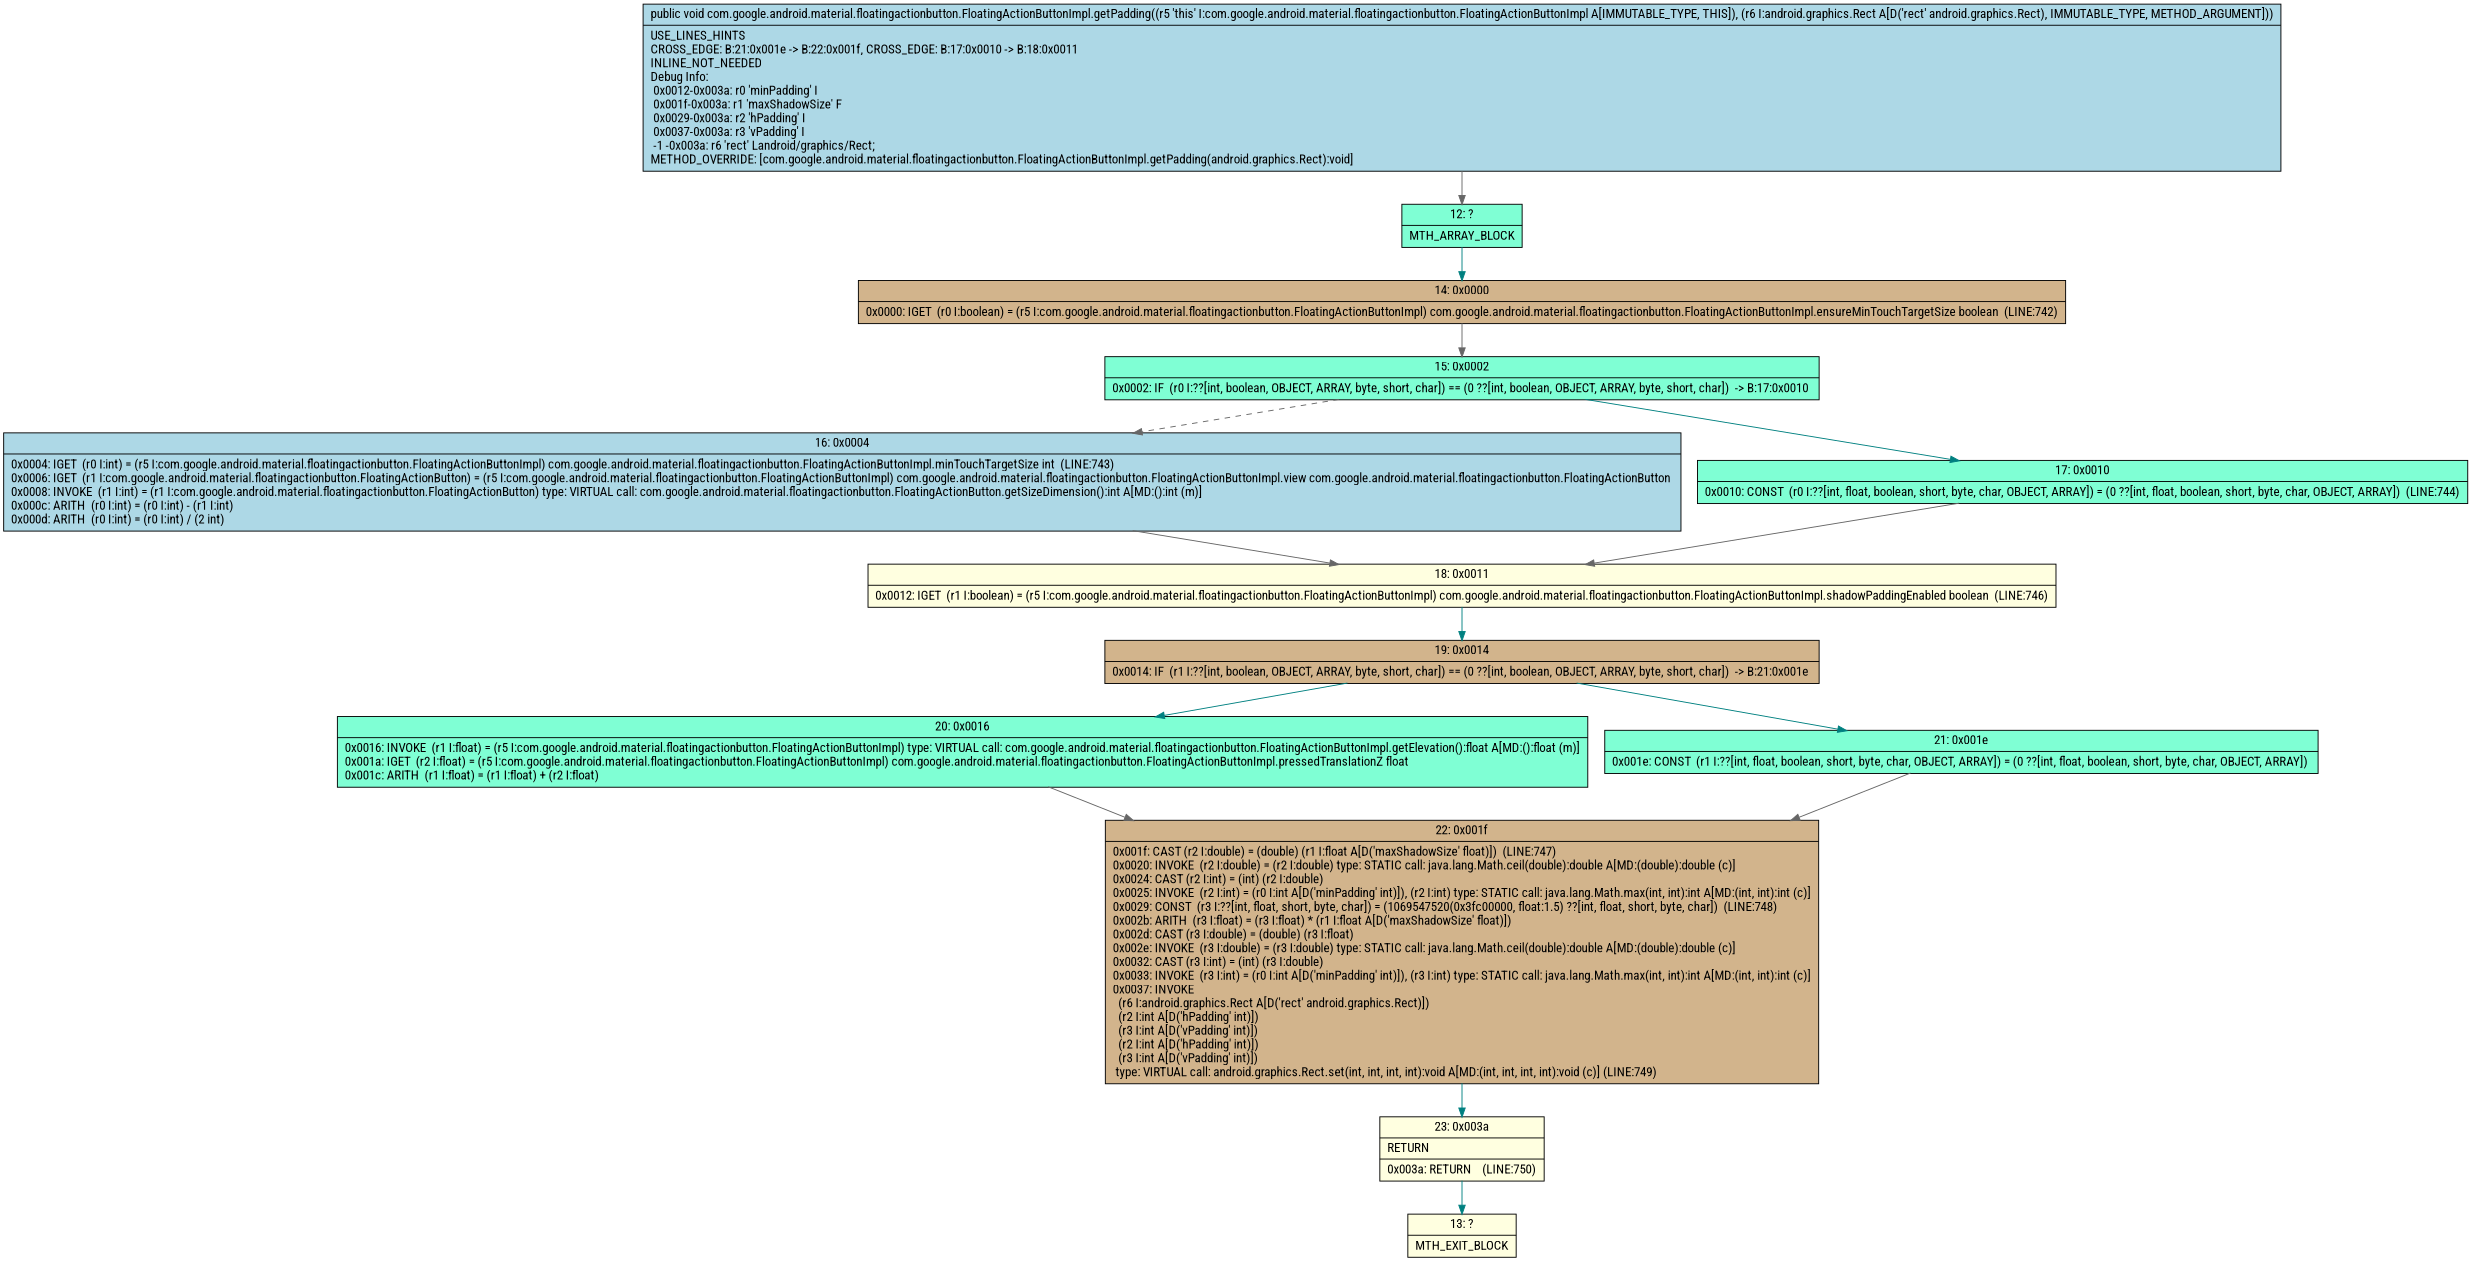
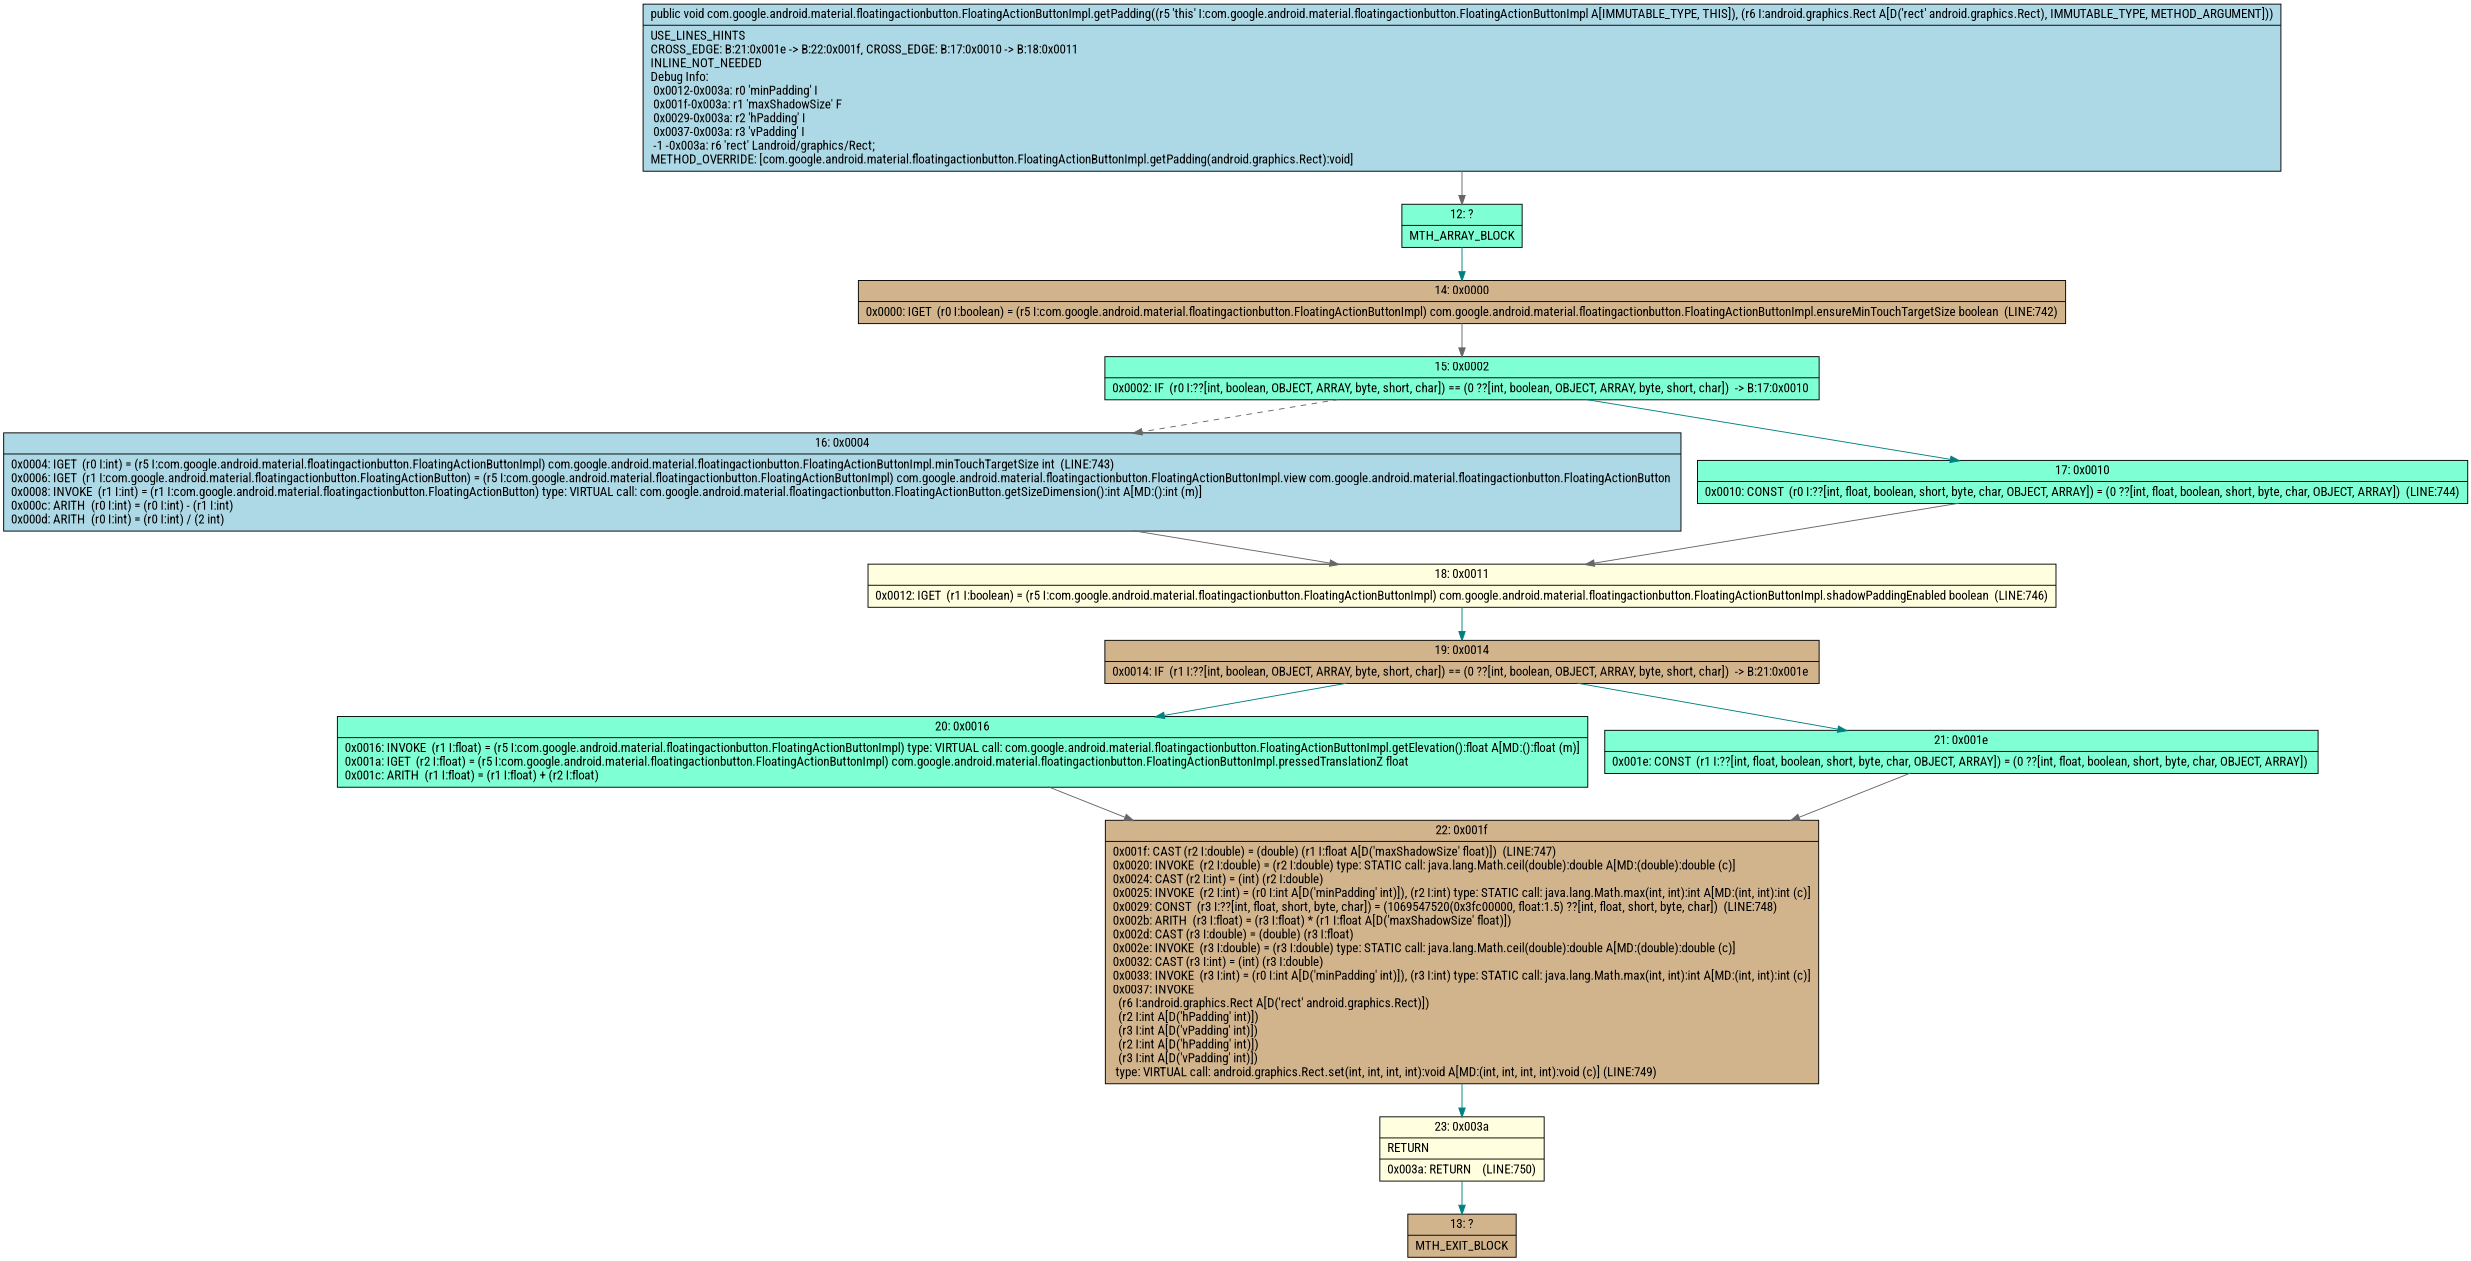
(1462, 1236) -> (1462, 1236)
